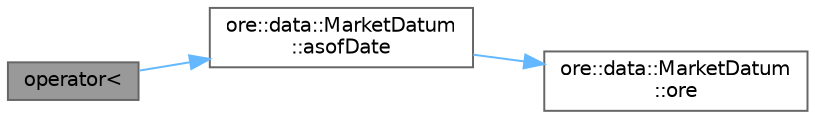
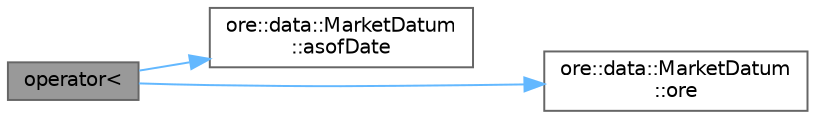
(499, 58) -> (331, 86)
